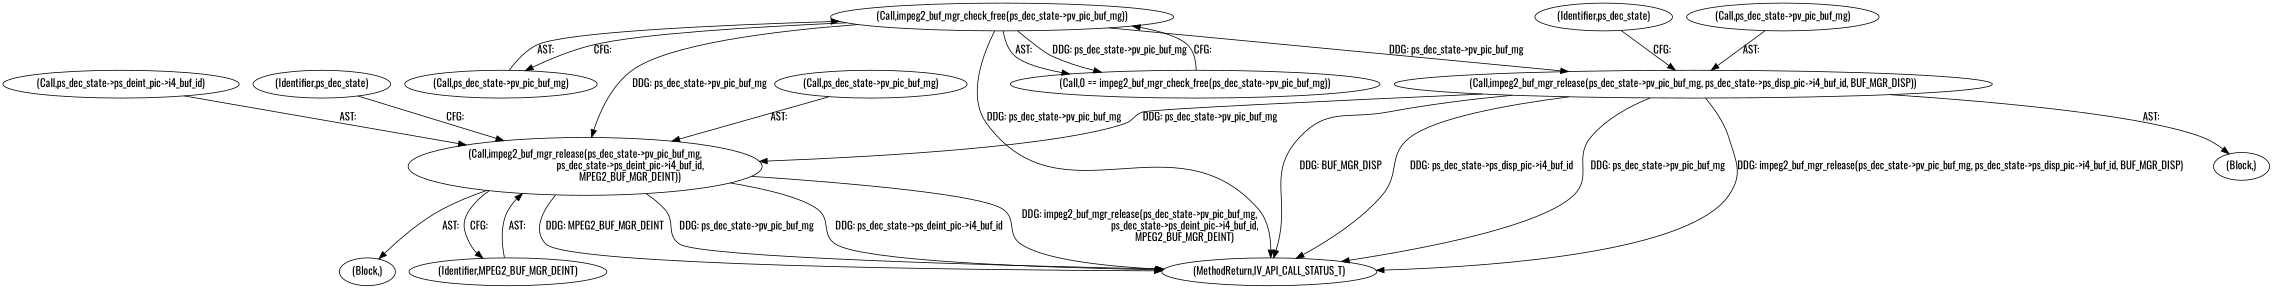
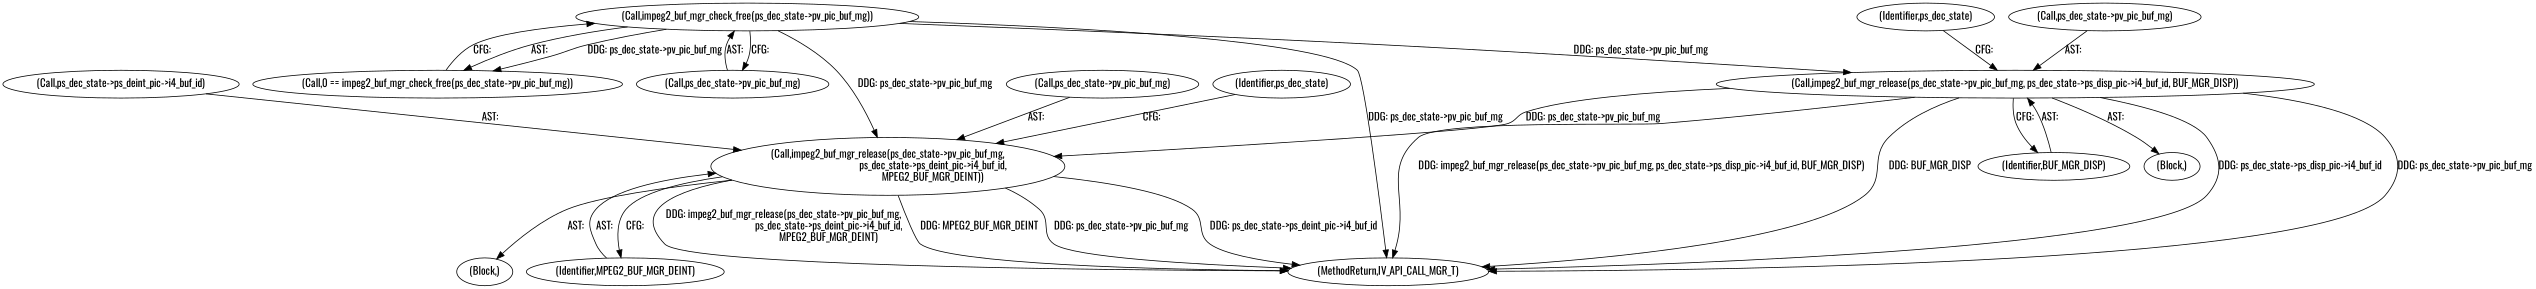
none -> (2054, 166)
(1269, 272) -> (1388, 272)
